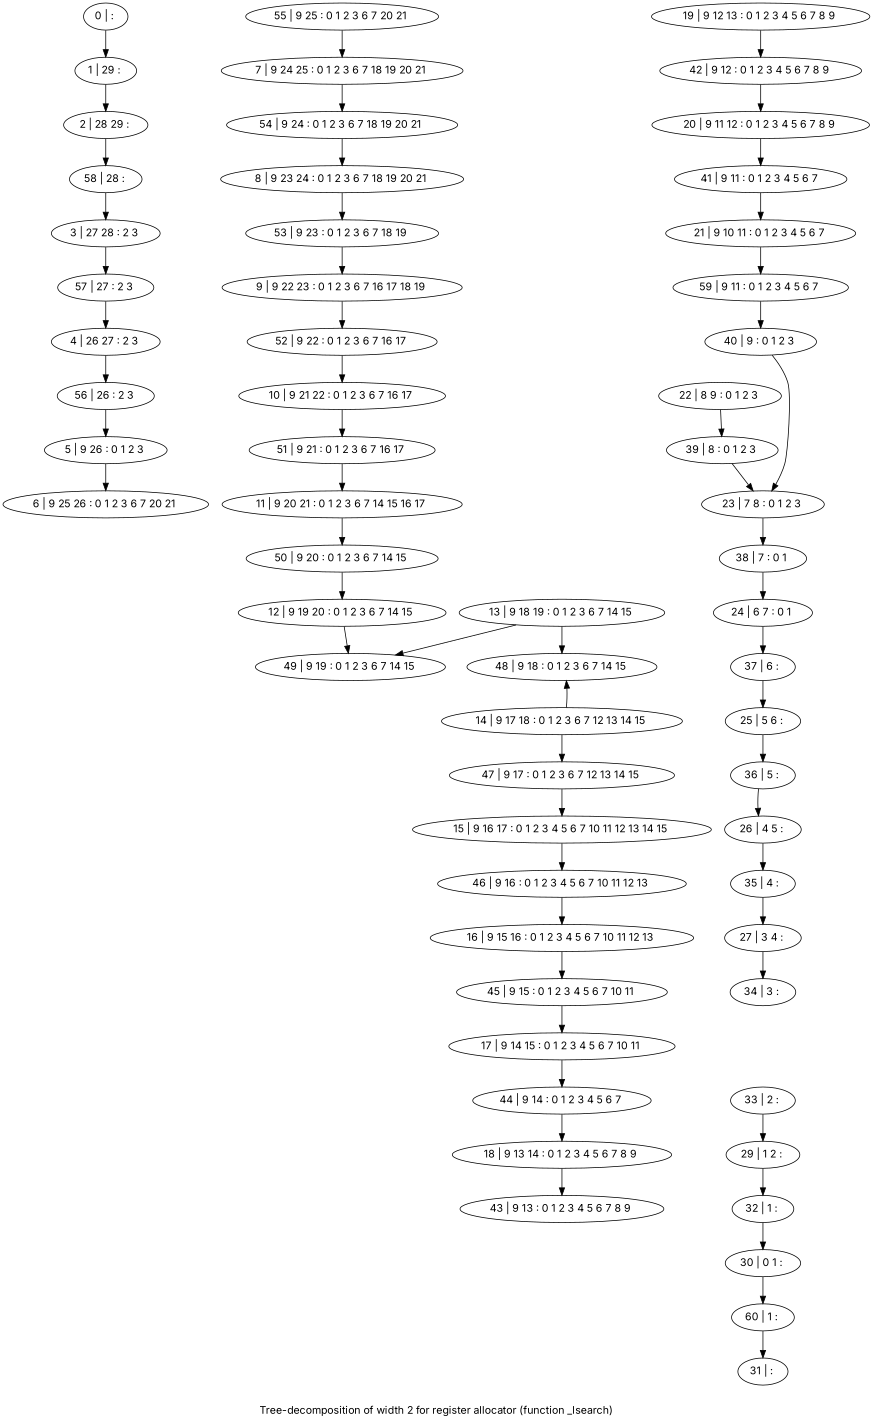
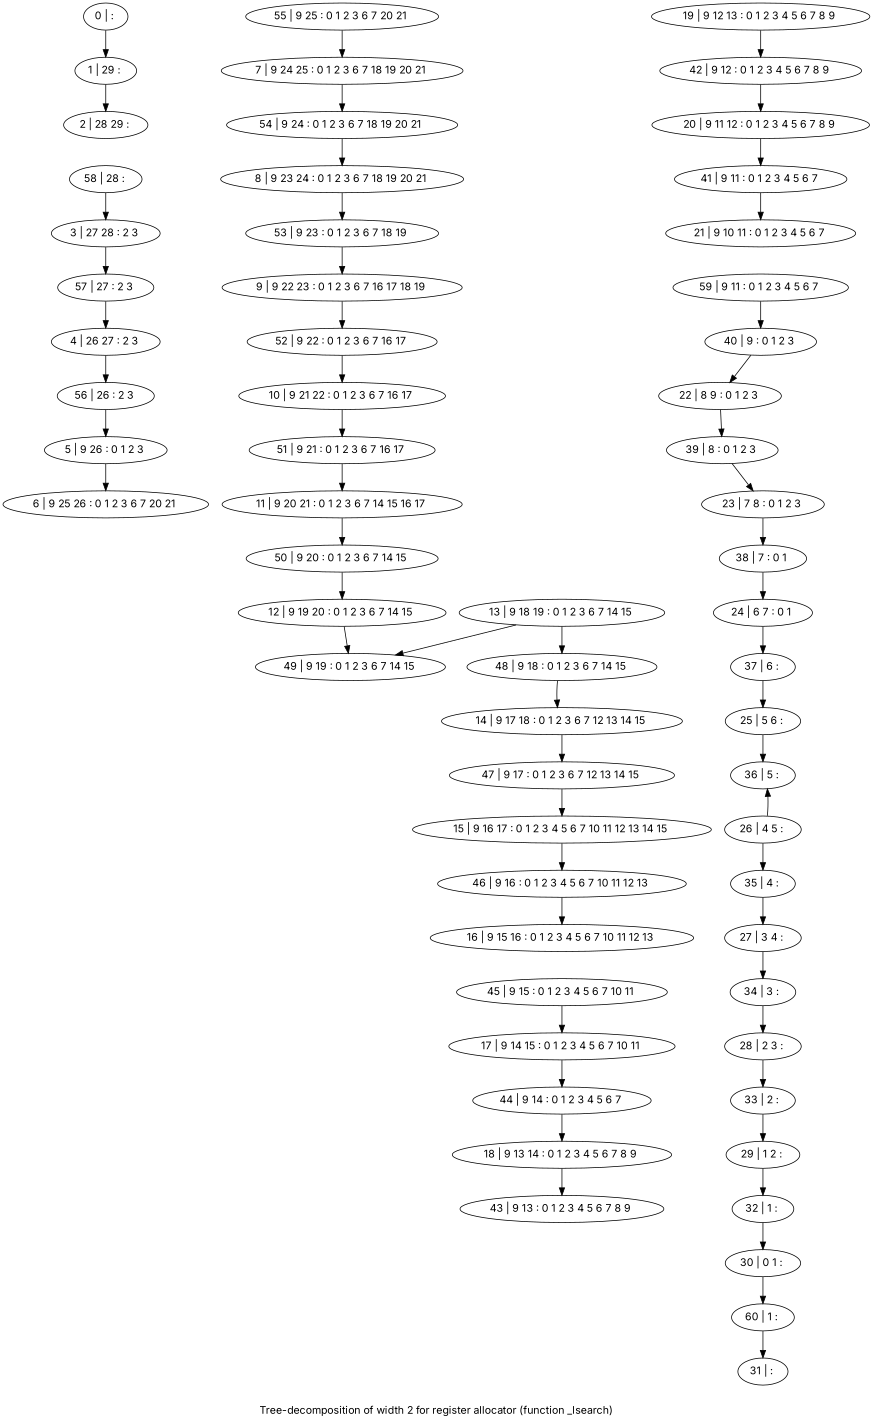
(106, 148) -> none
(761, 257) -> none
(789, 419) -> (743, 366)
(567, 698) -> (557, 690)
(758, 799) -> (768, 806)
(562, 961) -> none
none -> (763, 1046)
